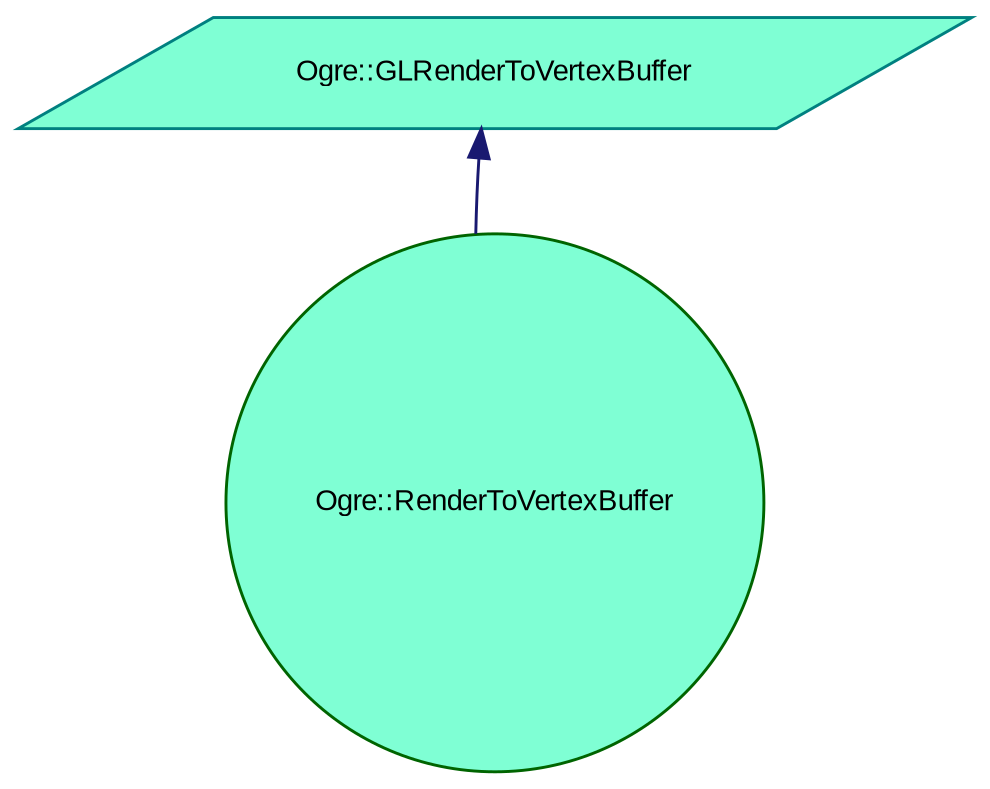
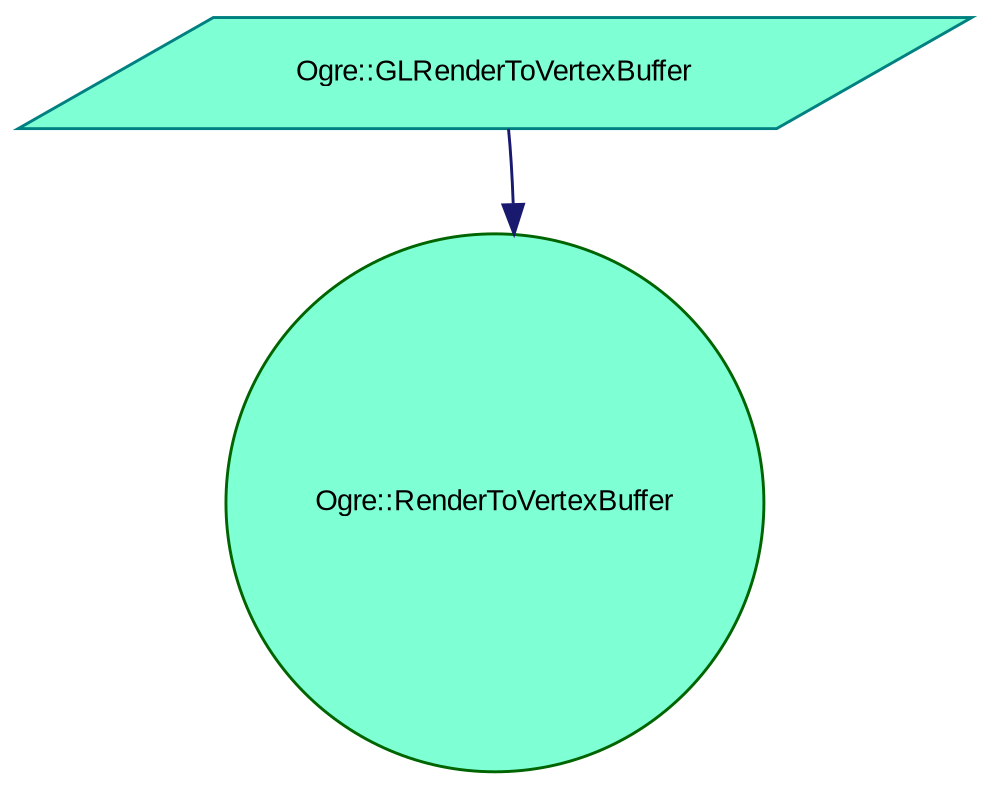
(477, 196) -> (511, 166)
